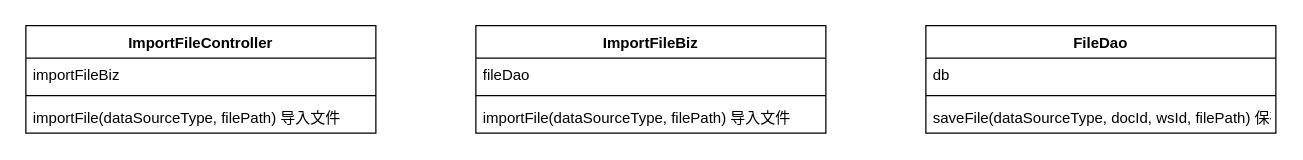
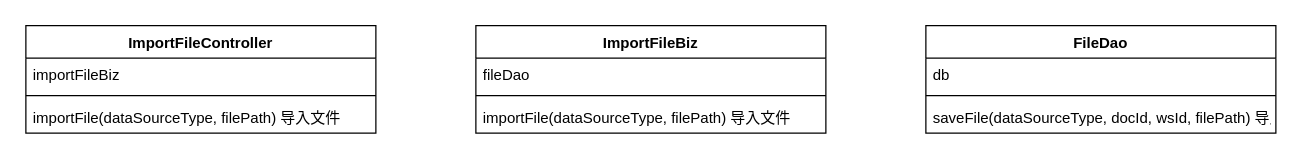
(1158, 118) -> (1143, 118)
